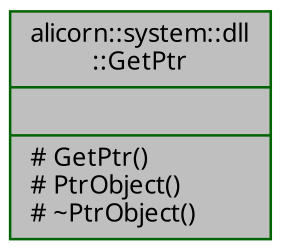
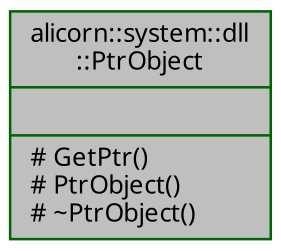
(140, 62) -> (140, 62)
